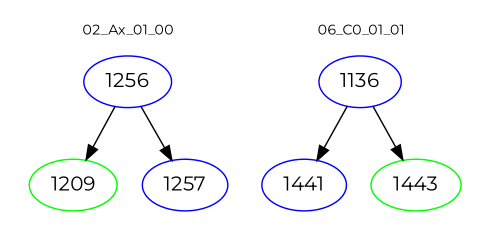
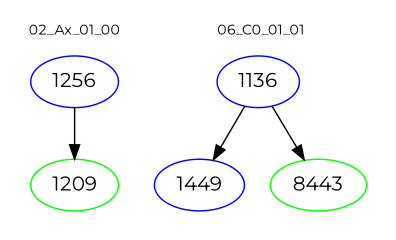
(185, 185) -> none
(304, 185) -> (199, 185)
(416, 185) -> (319, 185)
